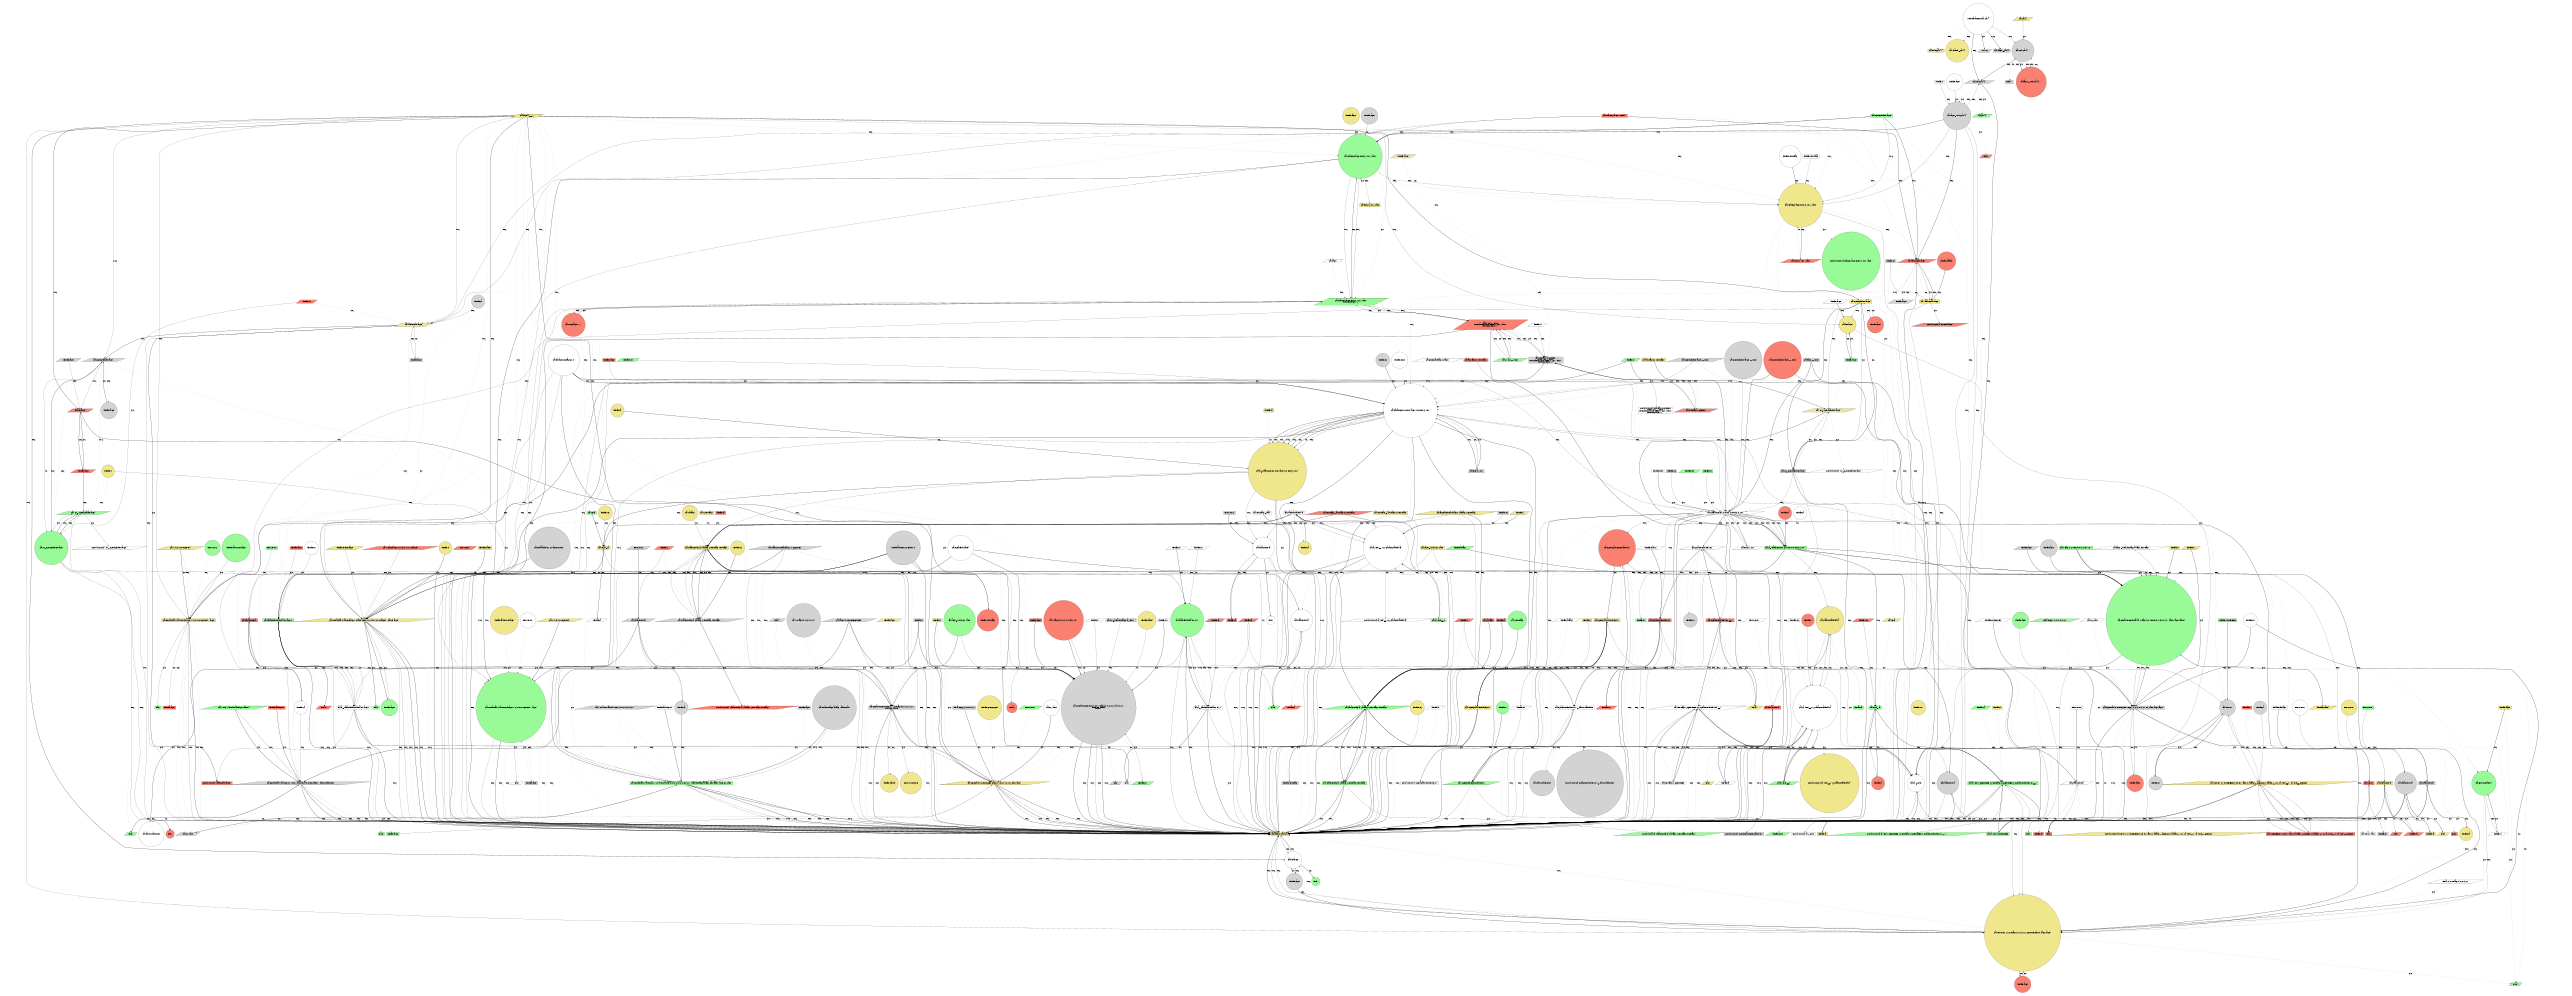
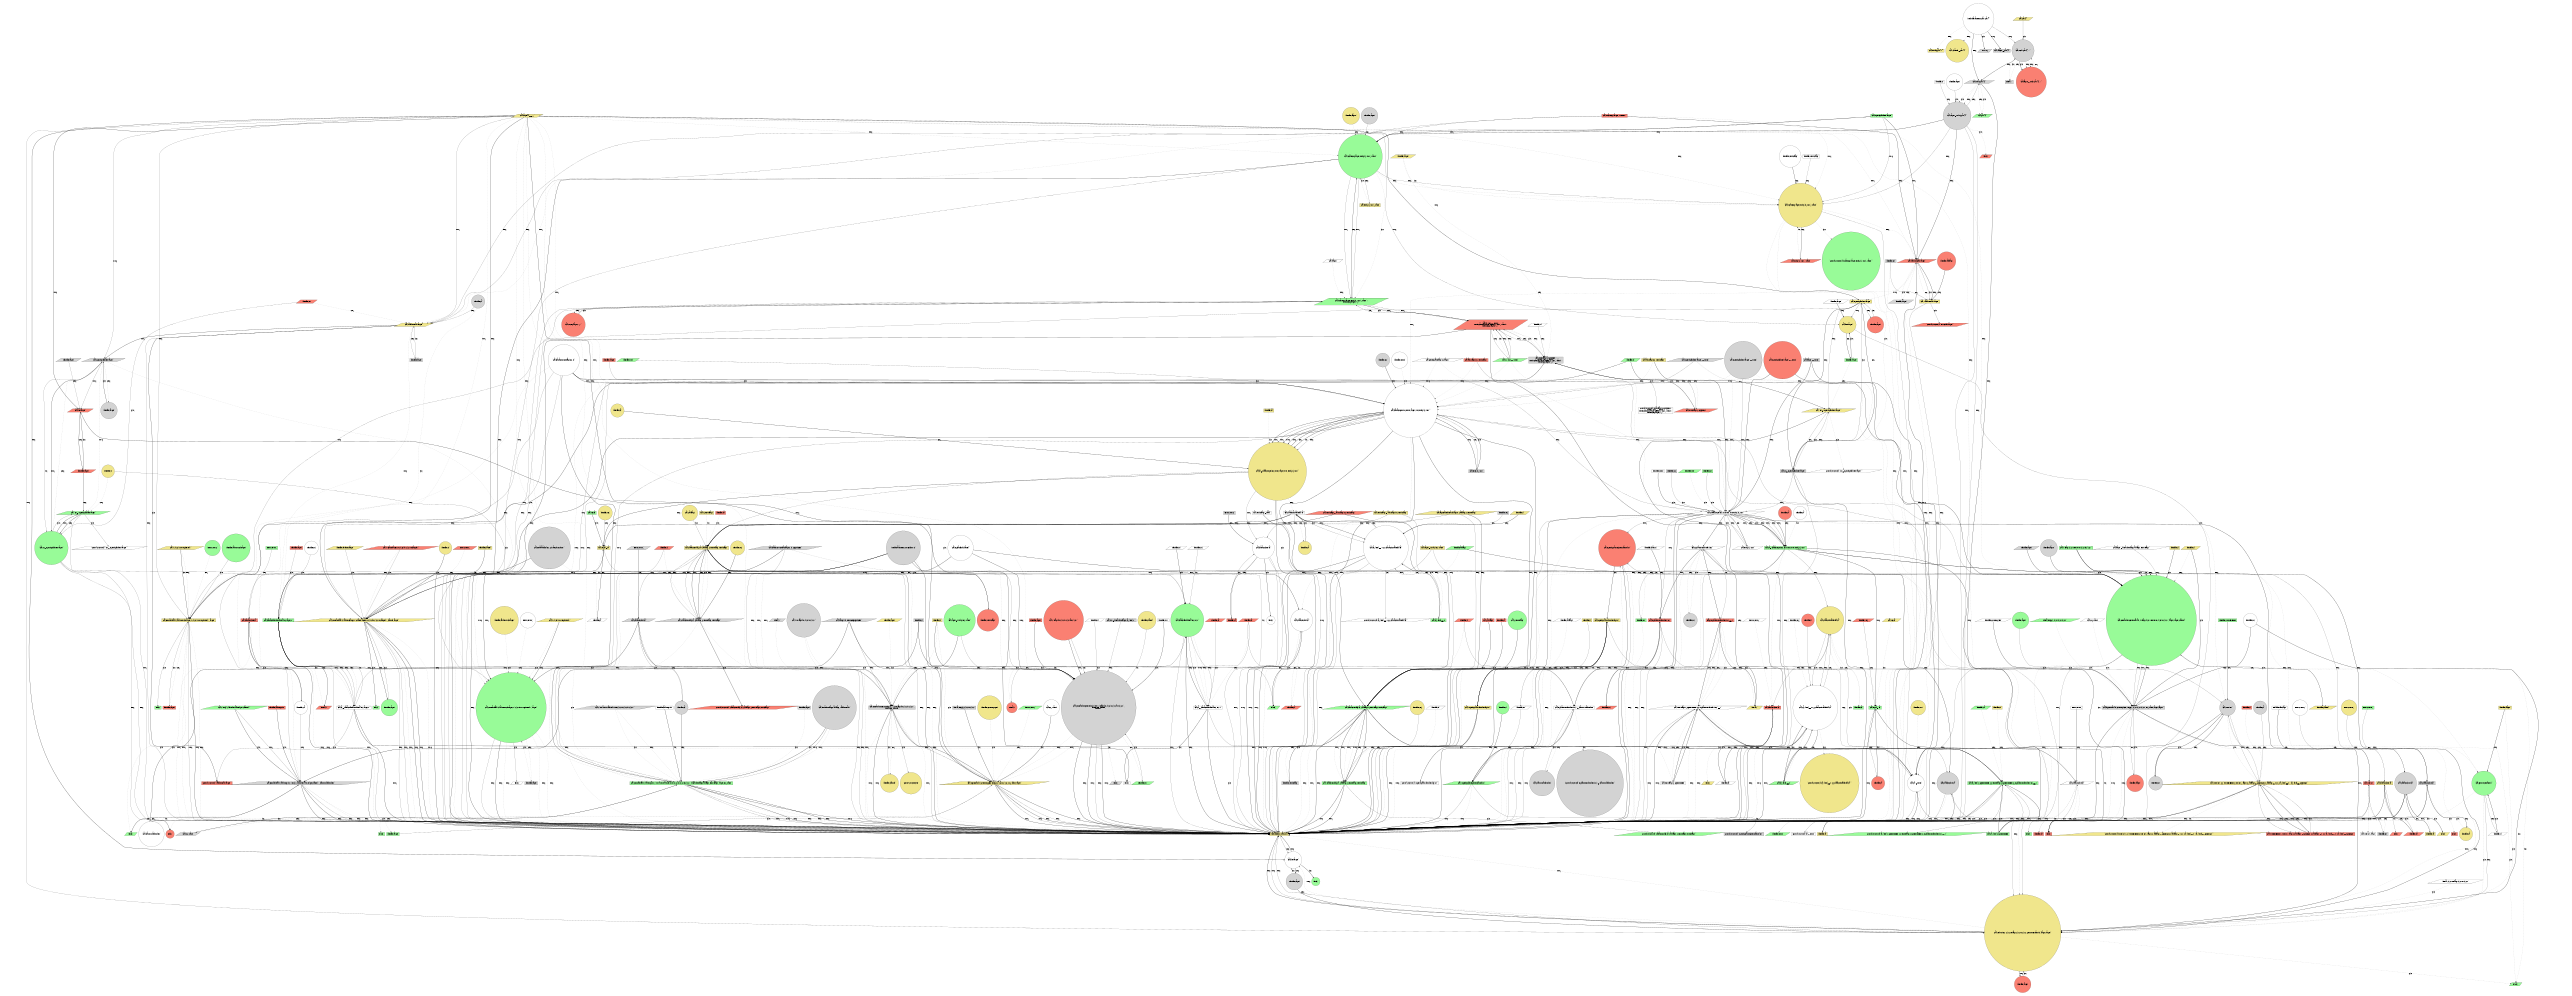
(785, 548) -> (785, 548)
(1720, 620) -> (1720, 620)
